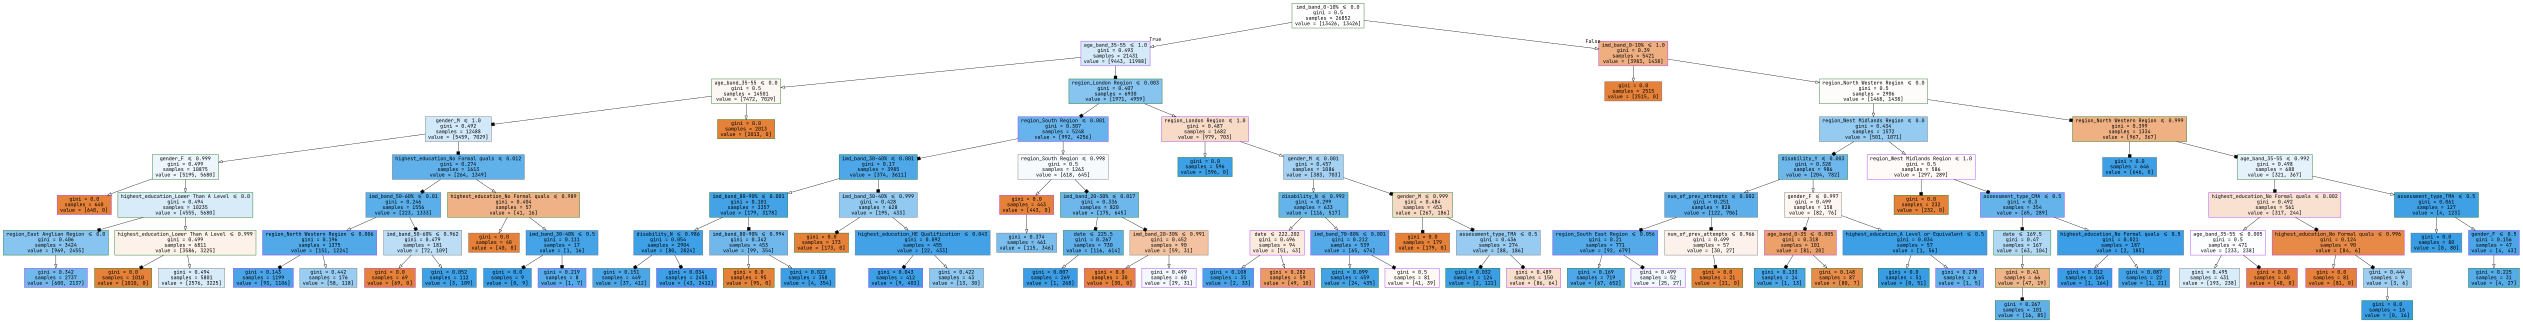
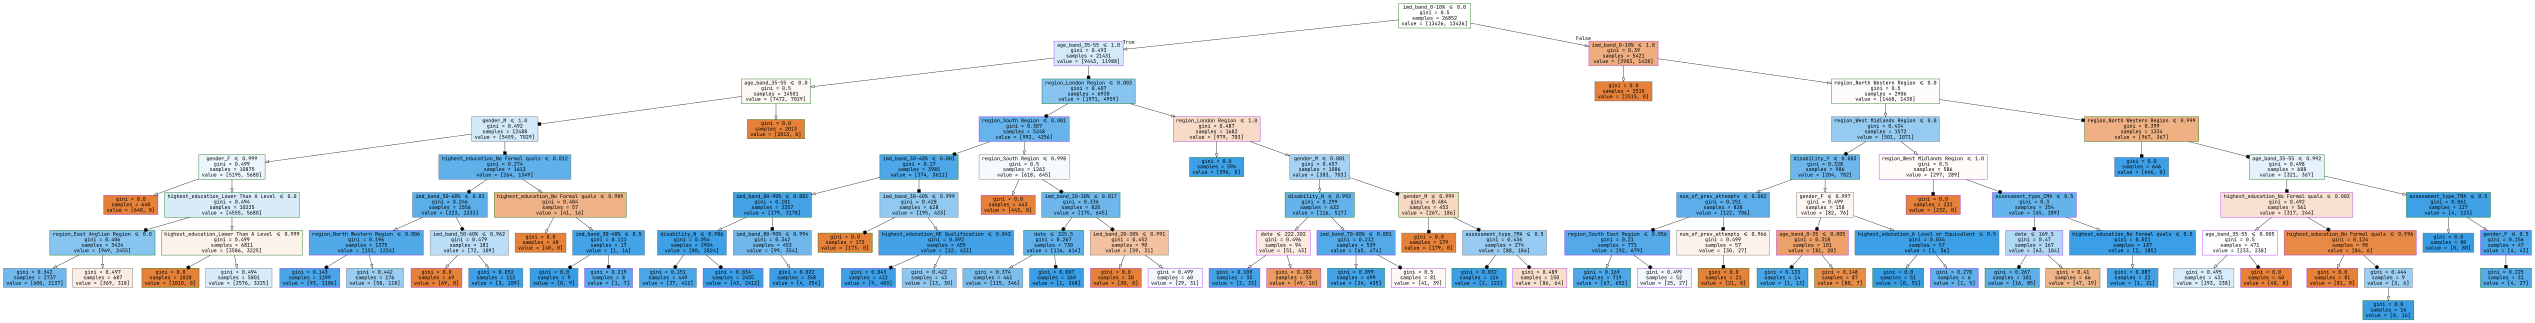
(1921, 205) -> (1933, 205)
(1027, 222) -> (1022, 261)
(2022, 243) -> (2034, 243)
(1072, 260) -> (1055, 260)
(2494, 260) -> (2506, 260)
(56, 278) -> (35, 278)
none -> (103, 278)
(749, 278) -> none
(1350, 278) -> (1356, 278)
(2085, 278) -> none
(2022, 292) -> (2023, 260)
